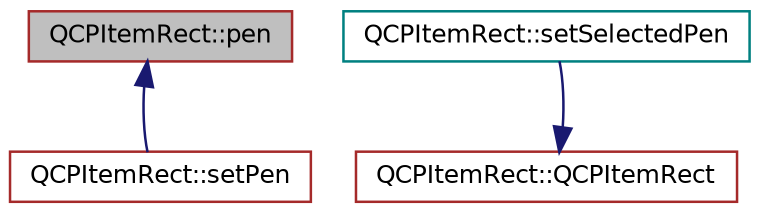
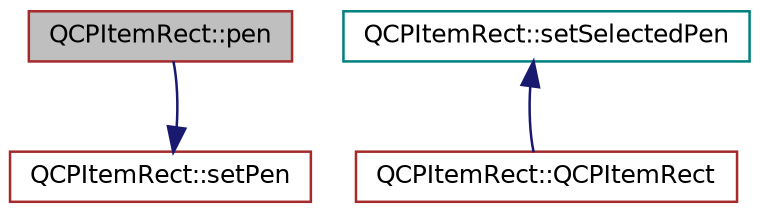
(563, 94) -> (530, 119)
(144, 119) -> (177, 94)
